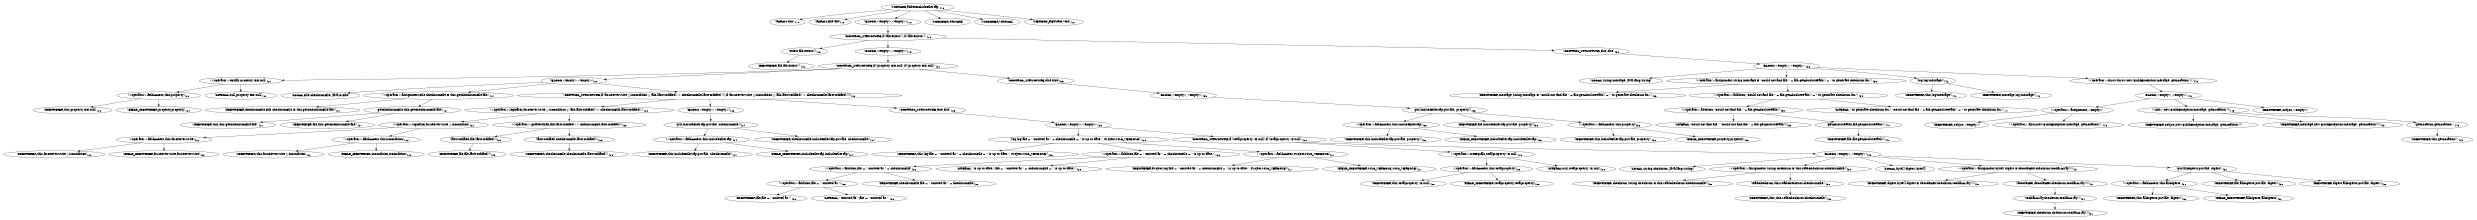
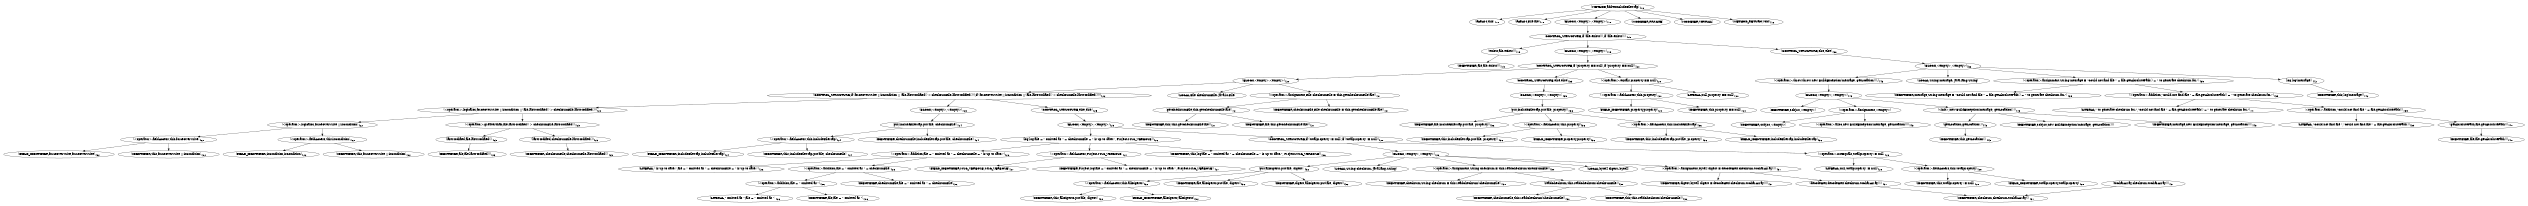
(2011, 96) -> none
(2055, 190) -> (1921, 191)
none -> (1521, 198)
